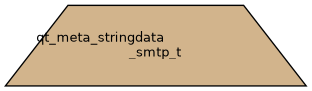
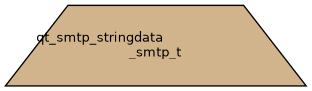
(156, 46) -> (156, 46)
